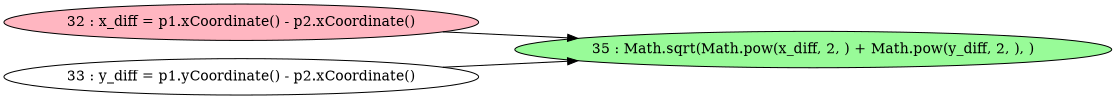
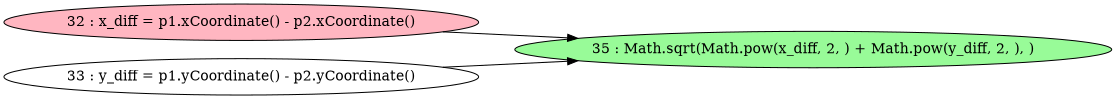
(241, 77) -> (241, 77)
